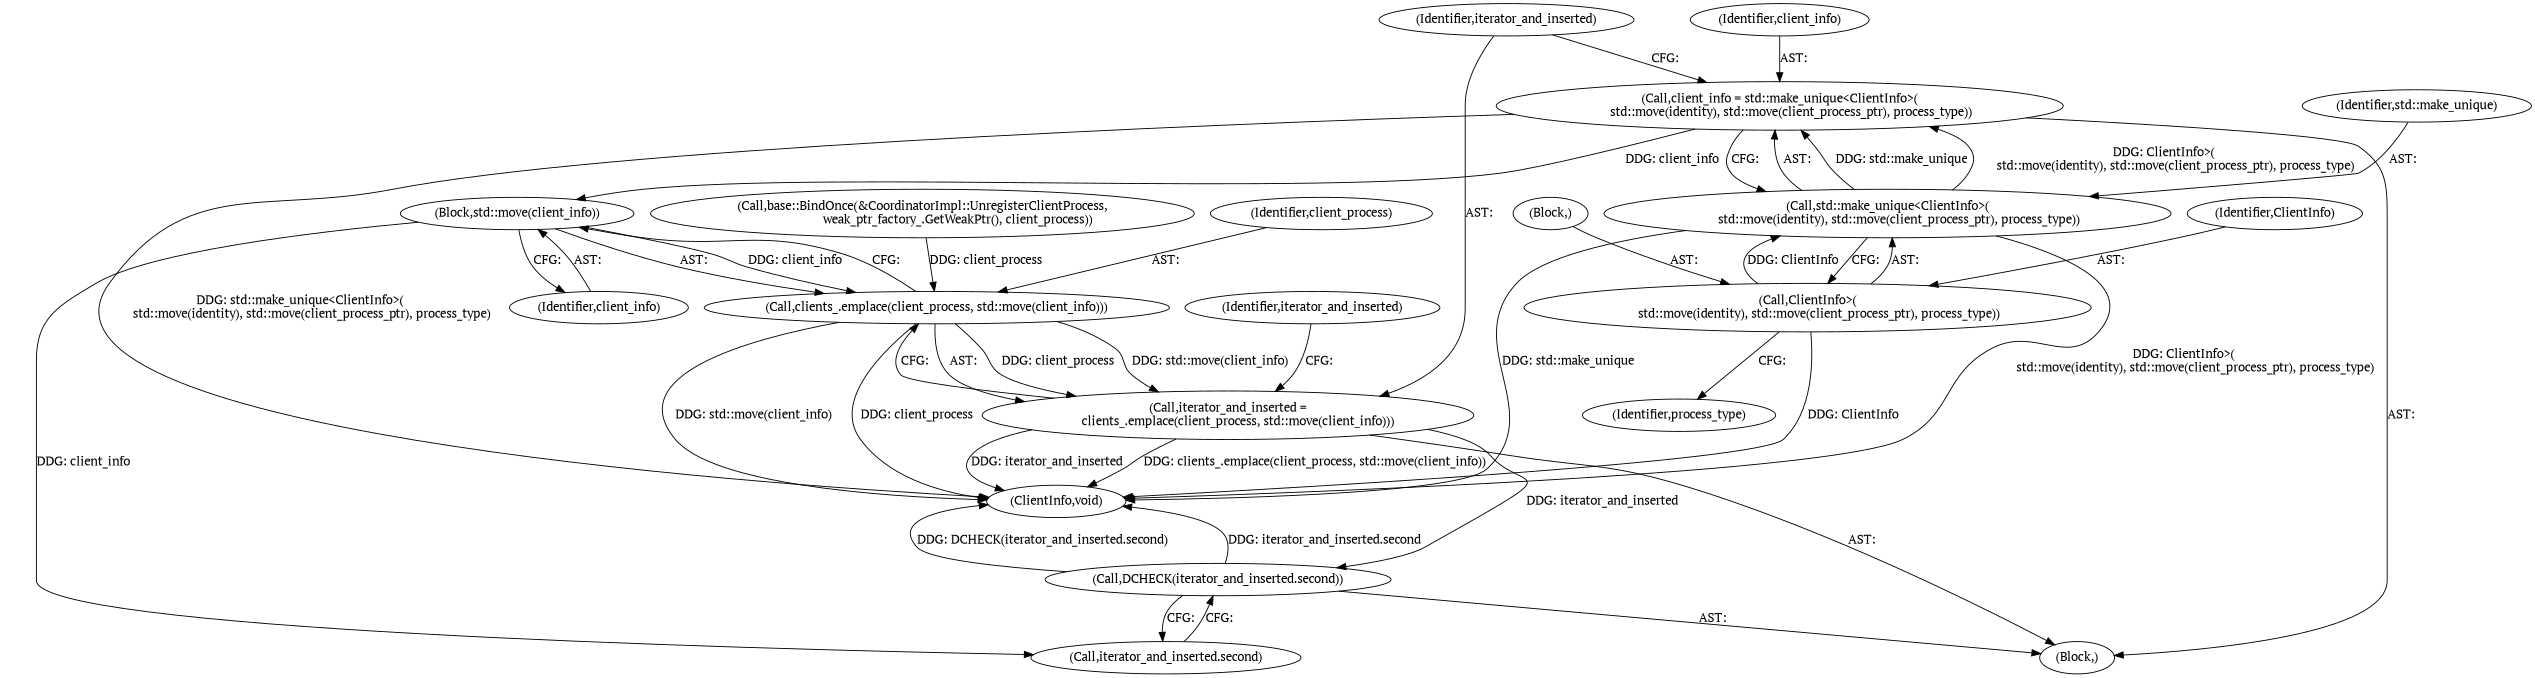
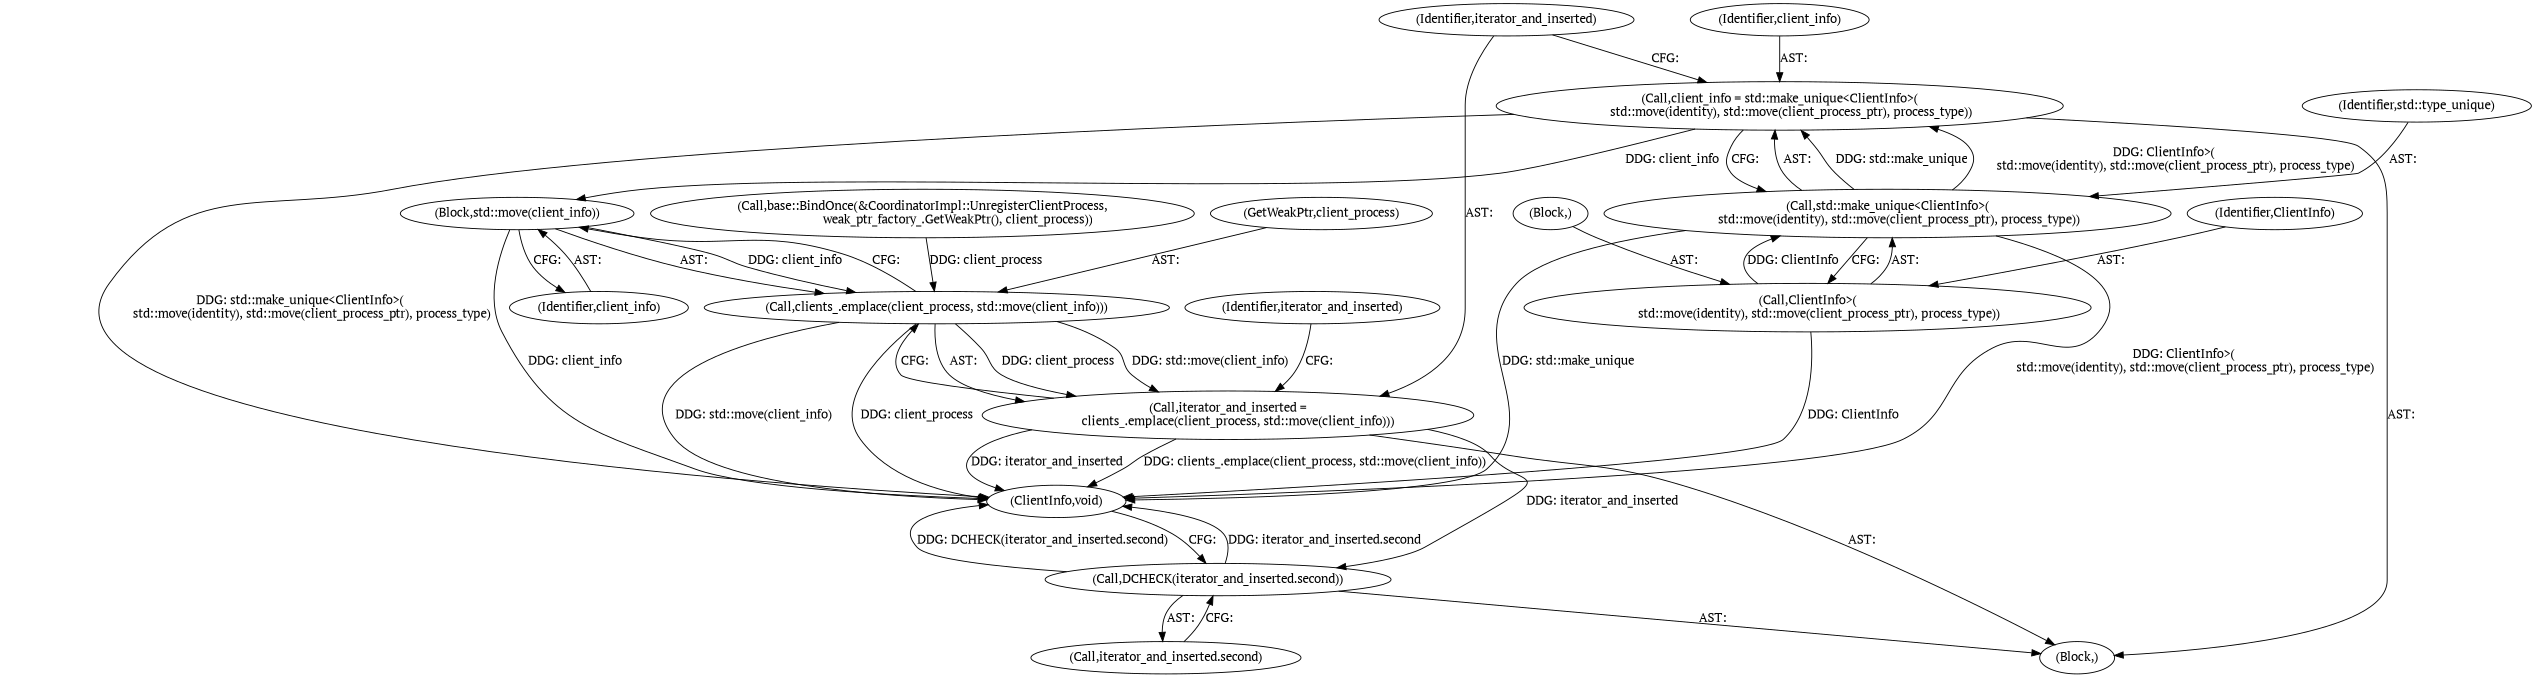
(2417, 106) -> (2417, 106)
(1321, 214) -> (1321, 214)
(1679, 415) -> none
none -> (1159, 527)
(201, 617) -> (664, 458)
(1183, 619) -> (1183, 619)
